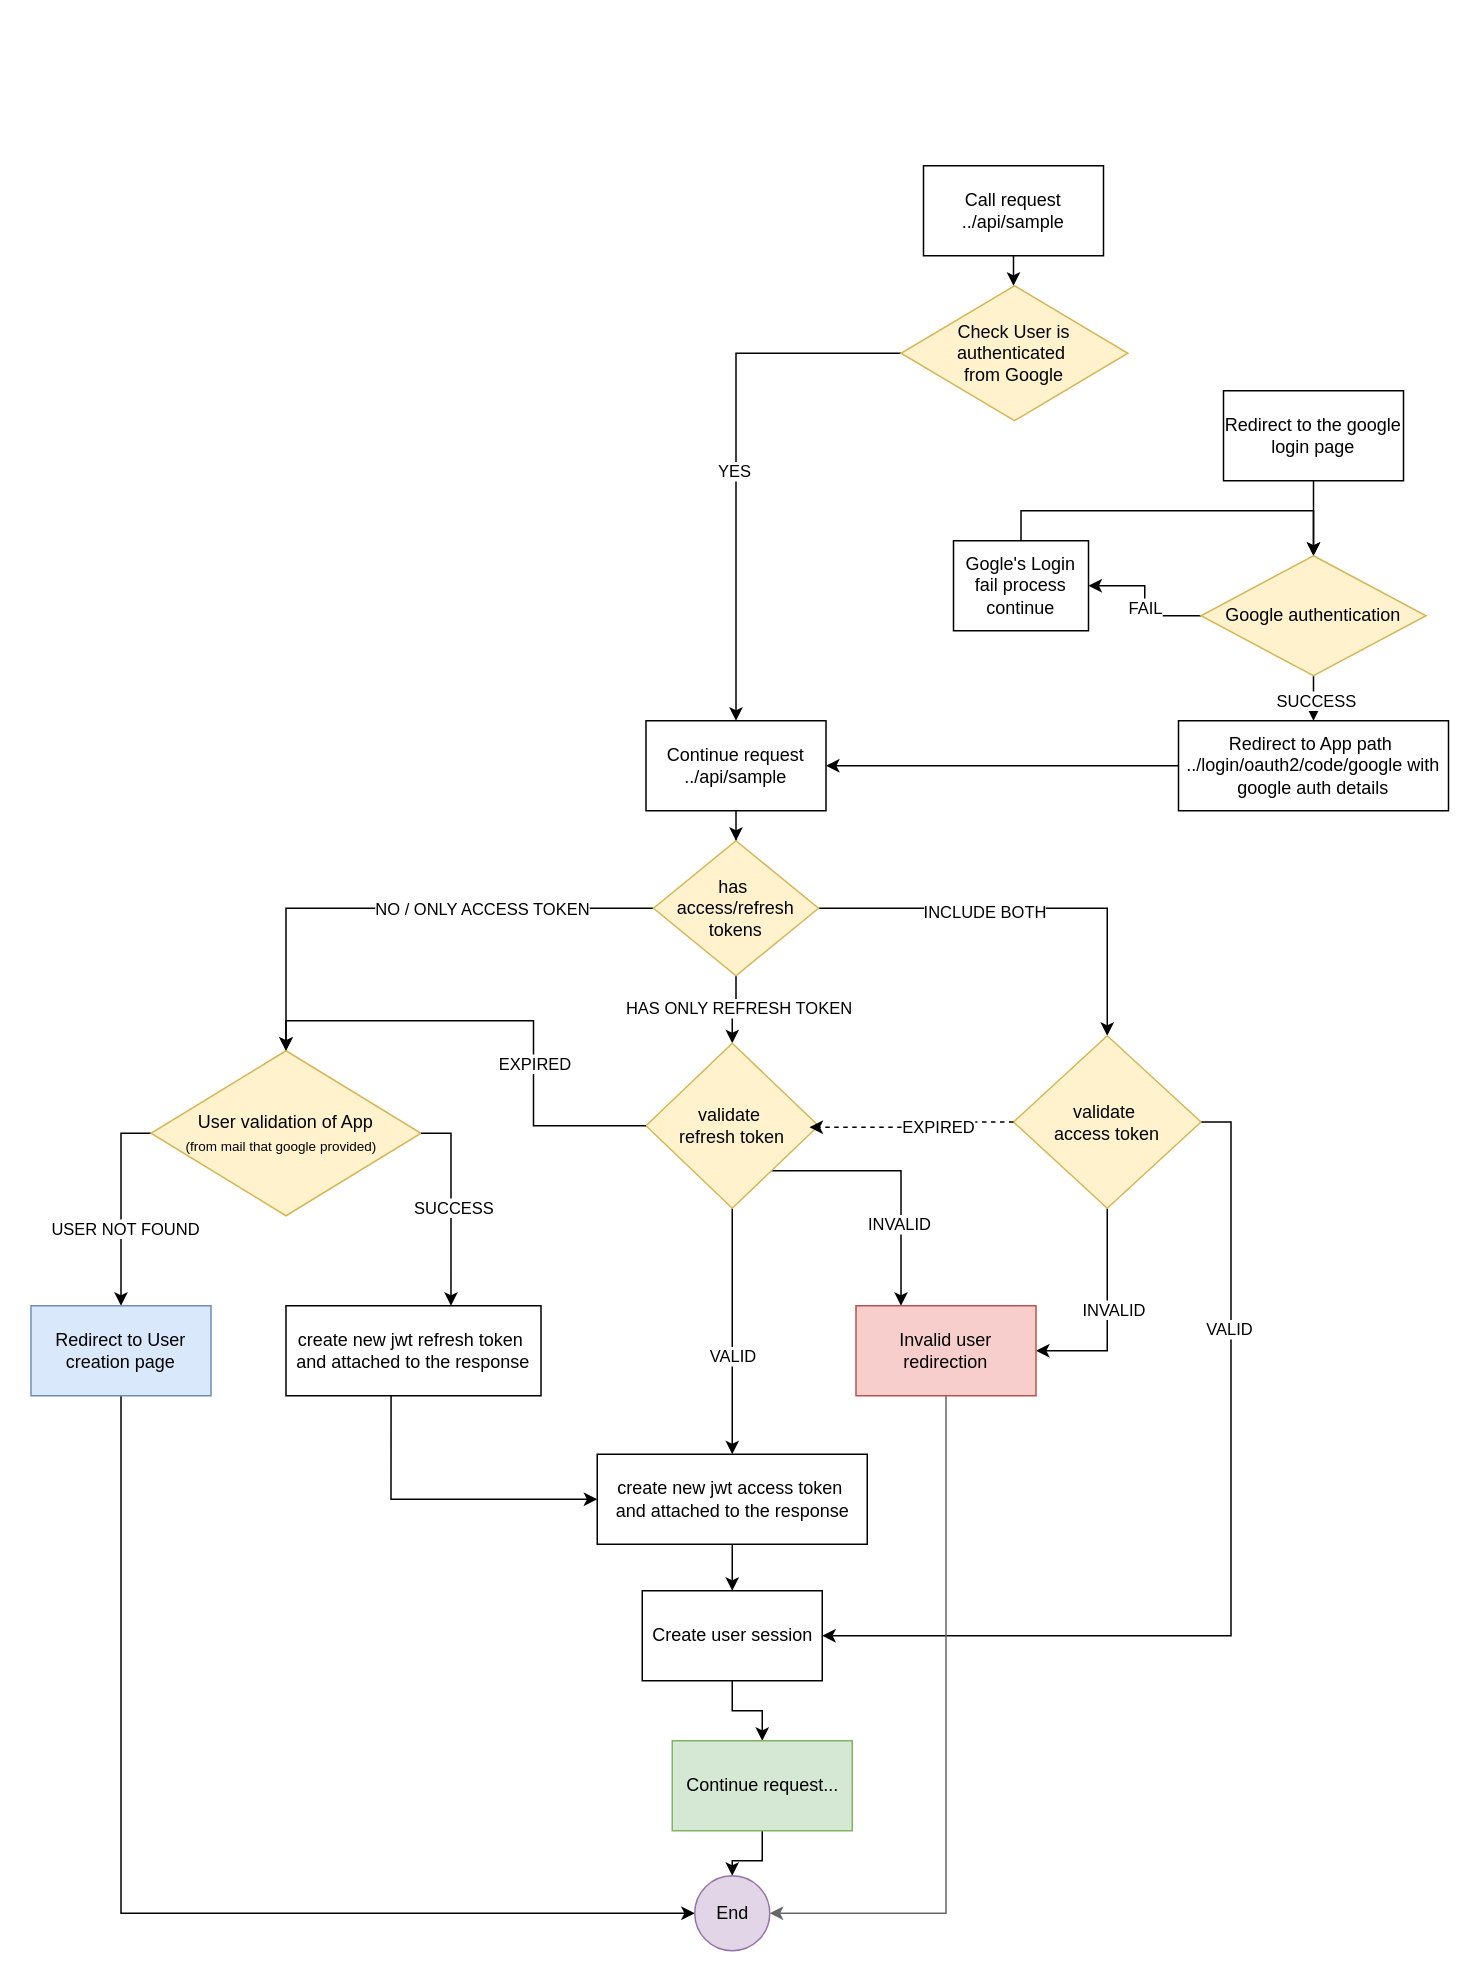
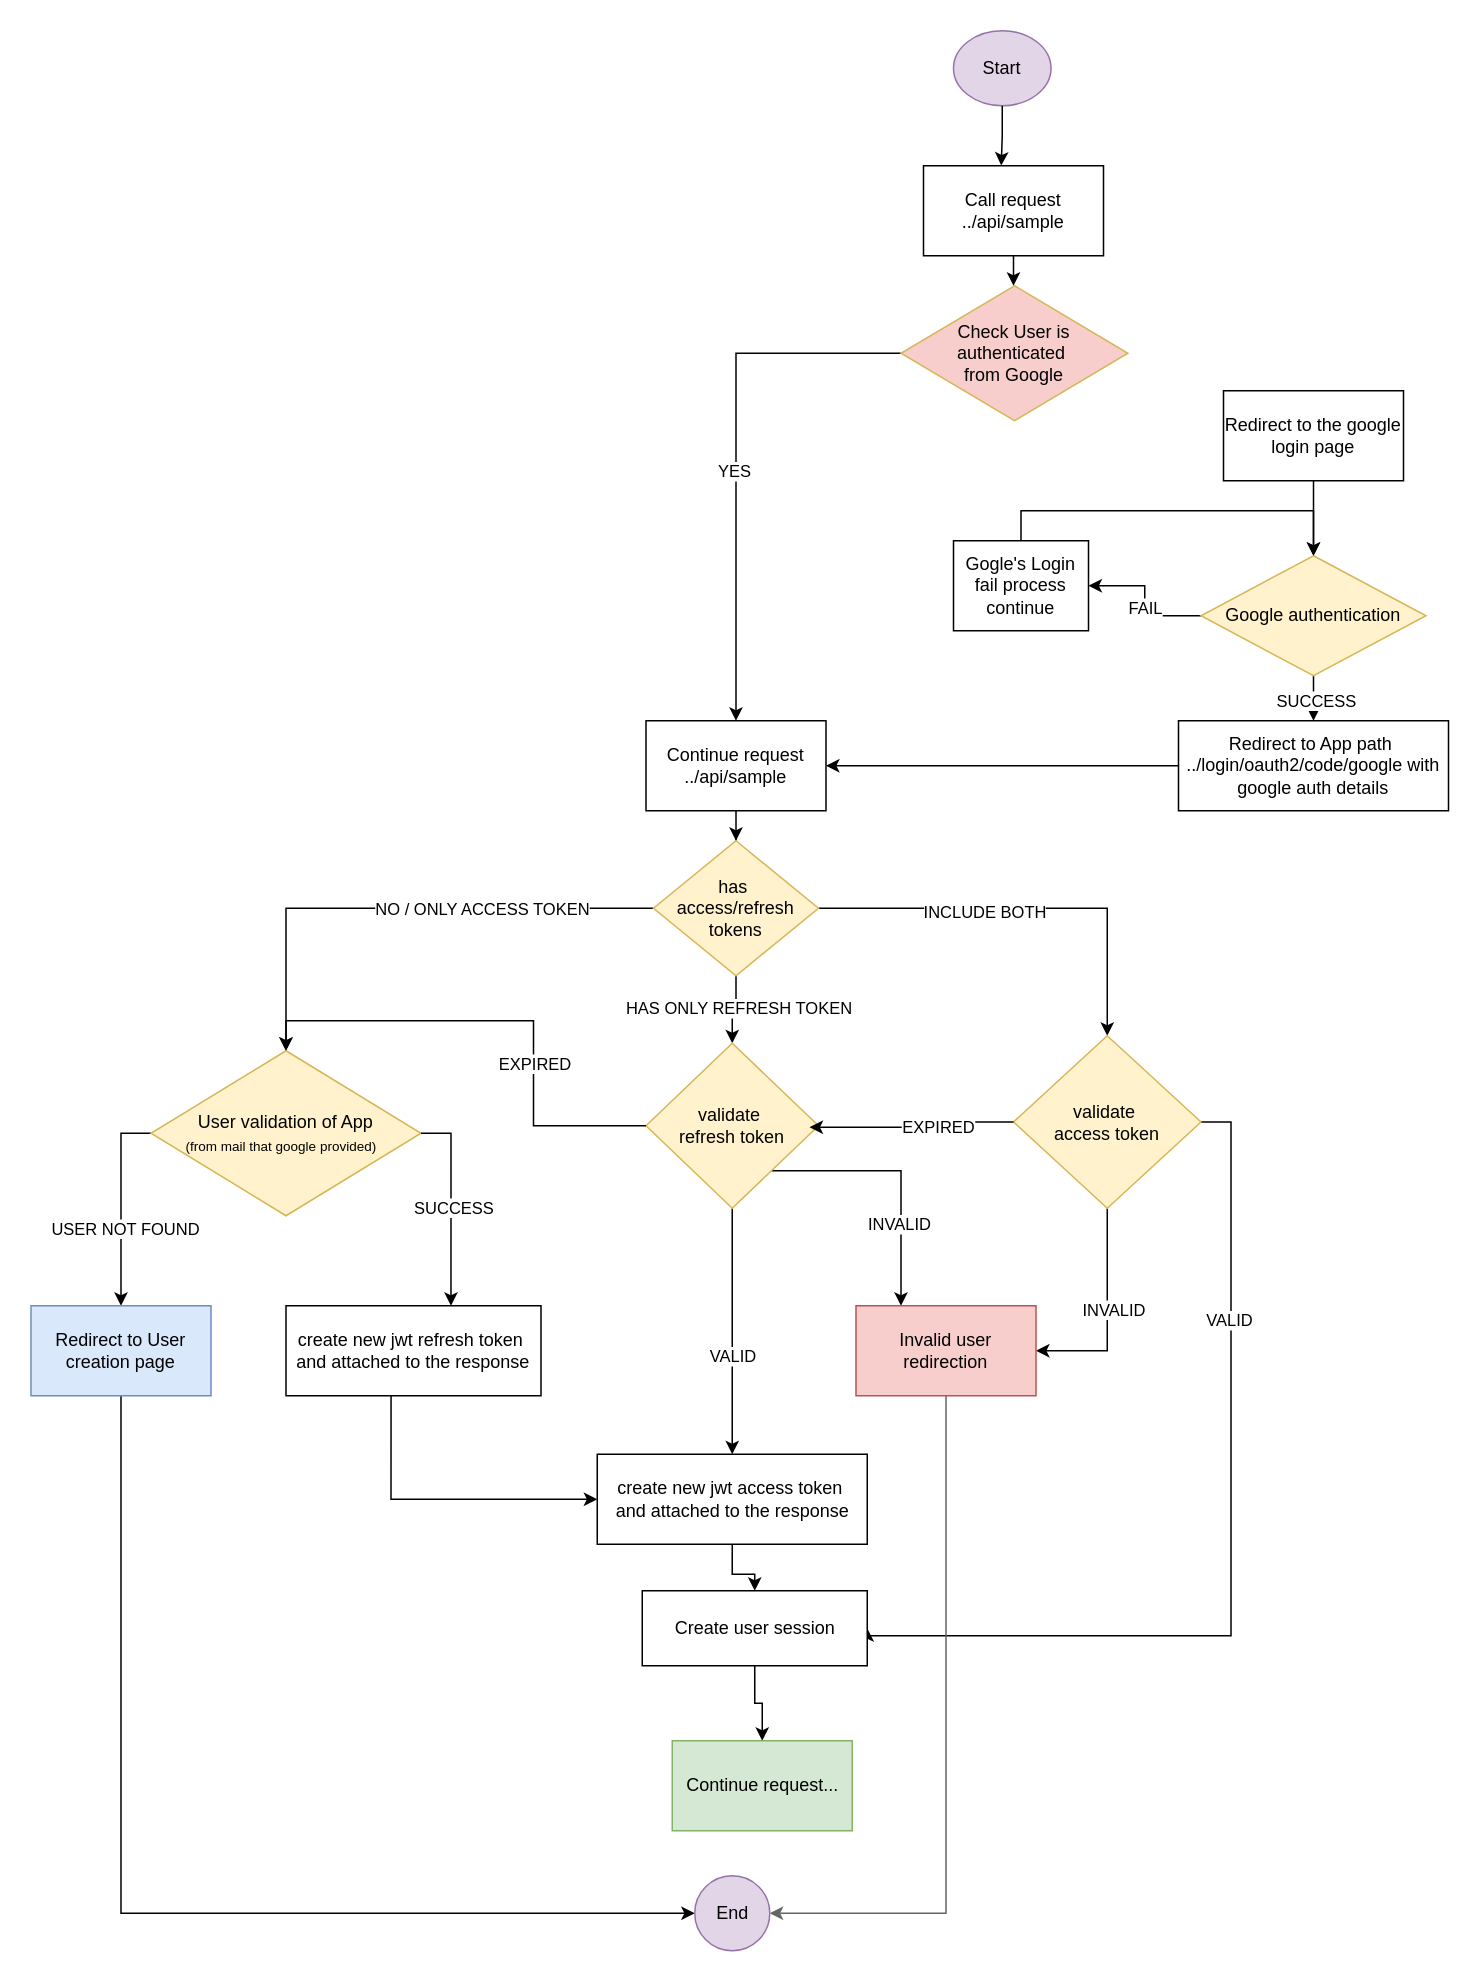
none -> (1002, 68)
none -> (1002, 131)
(1014, 353) -> (1014, 353)
(858, 1127) -> (858, 1127)
(732, 1636) -> (755, 1628)
(760, 1861) -> none
